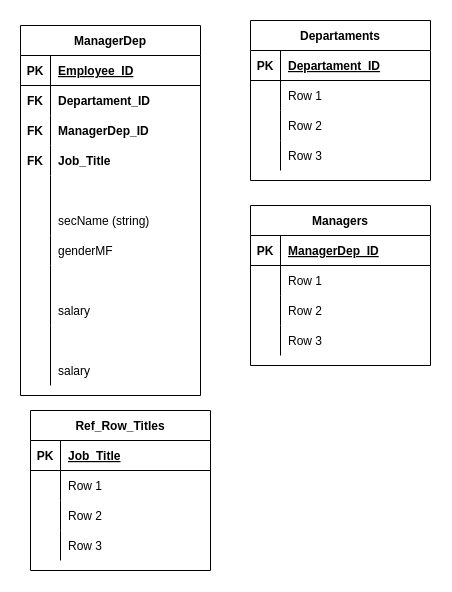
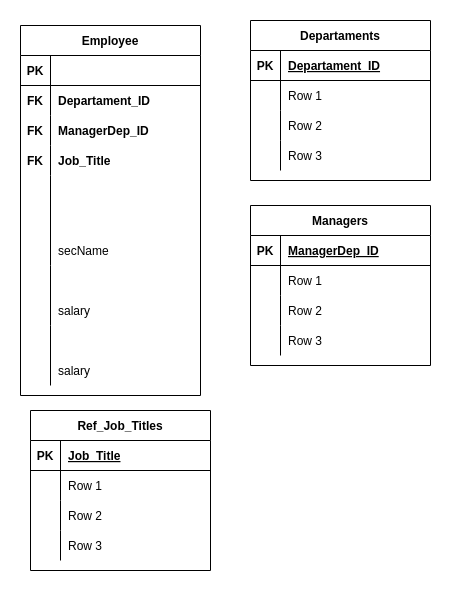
(110, 41) -> (110, 41)
(126, 71) -> none
(126, 221) -> none
(85, 251) -> (82, 251)
(120, 426) -> (120, 426)
